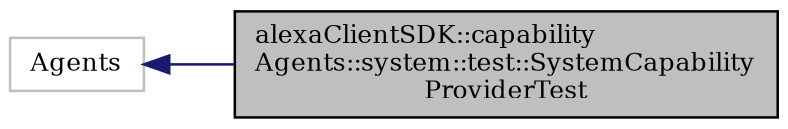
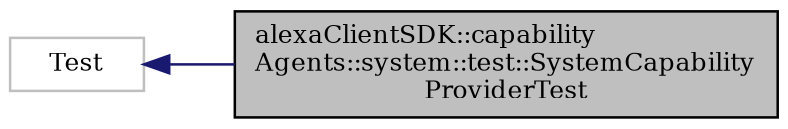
(77, 64) -> (77, 64)
